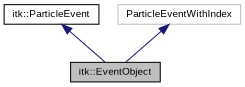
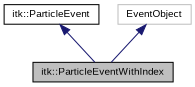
(179, 14) -> (155, 14)
(115, 72) -> (103, 72)
